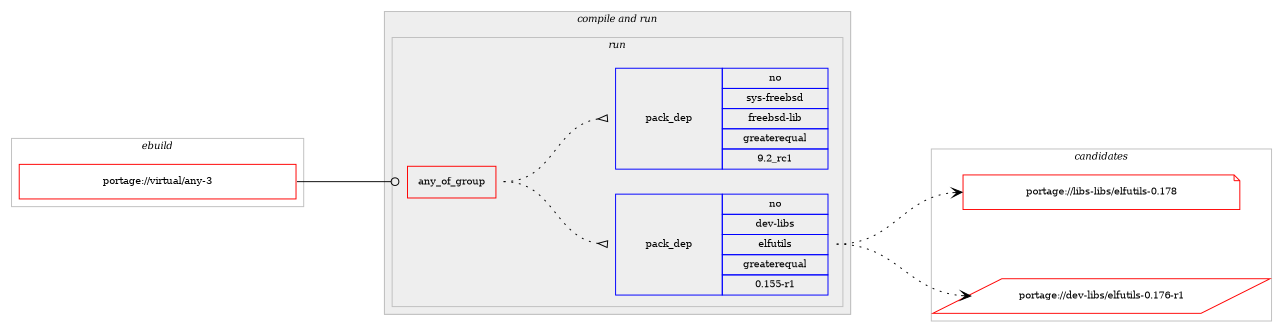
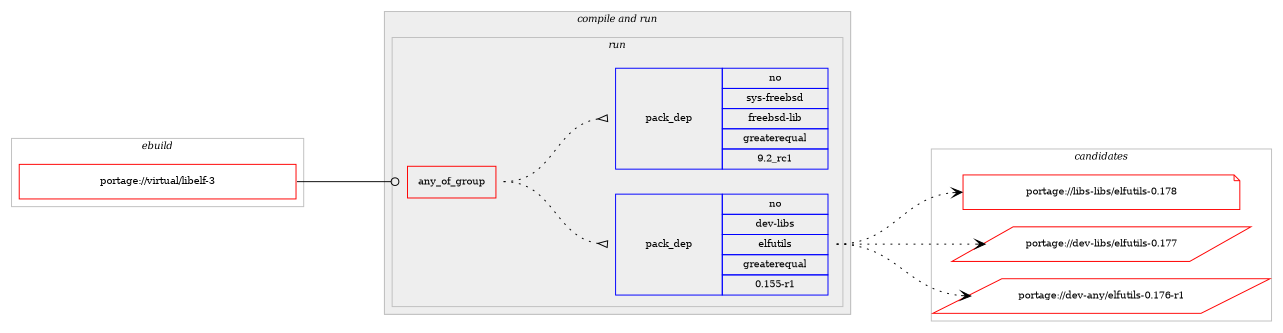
(158, 182) -> (158, 182)
none -> (1101, 244)
(1101, 296) -> (1101, 296)
